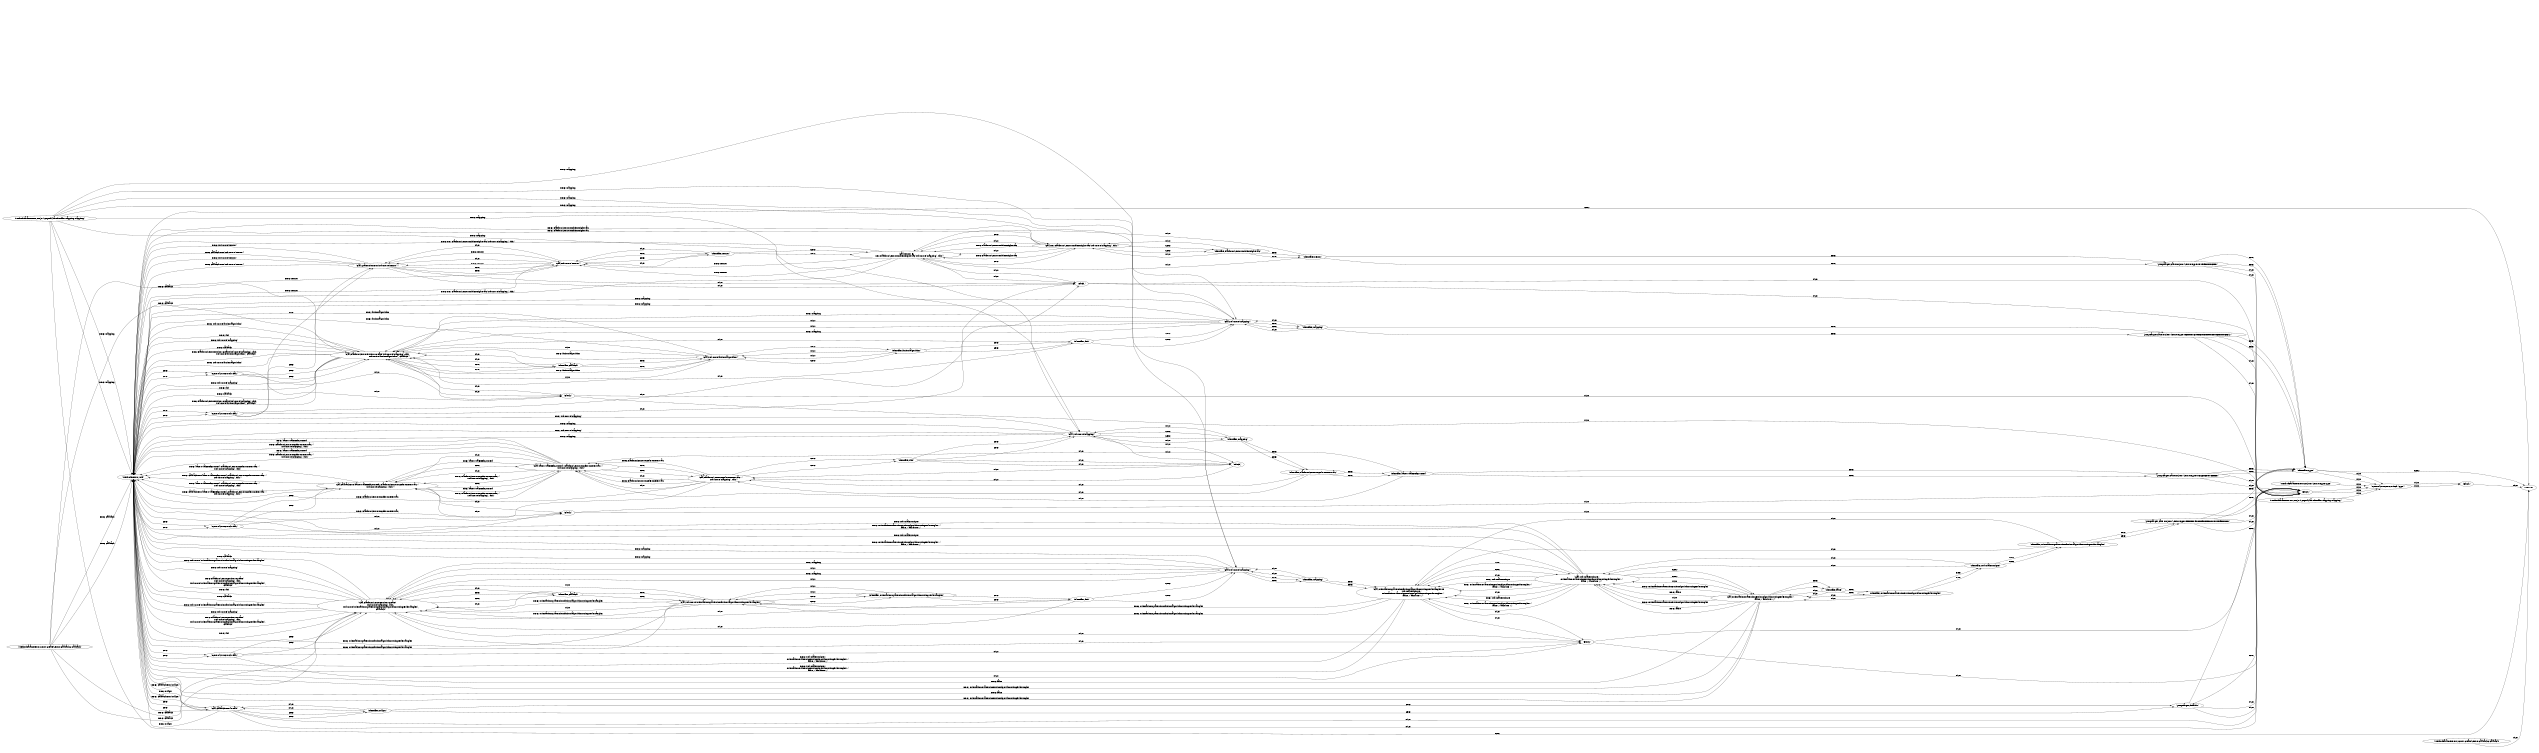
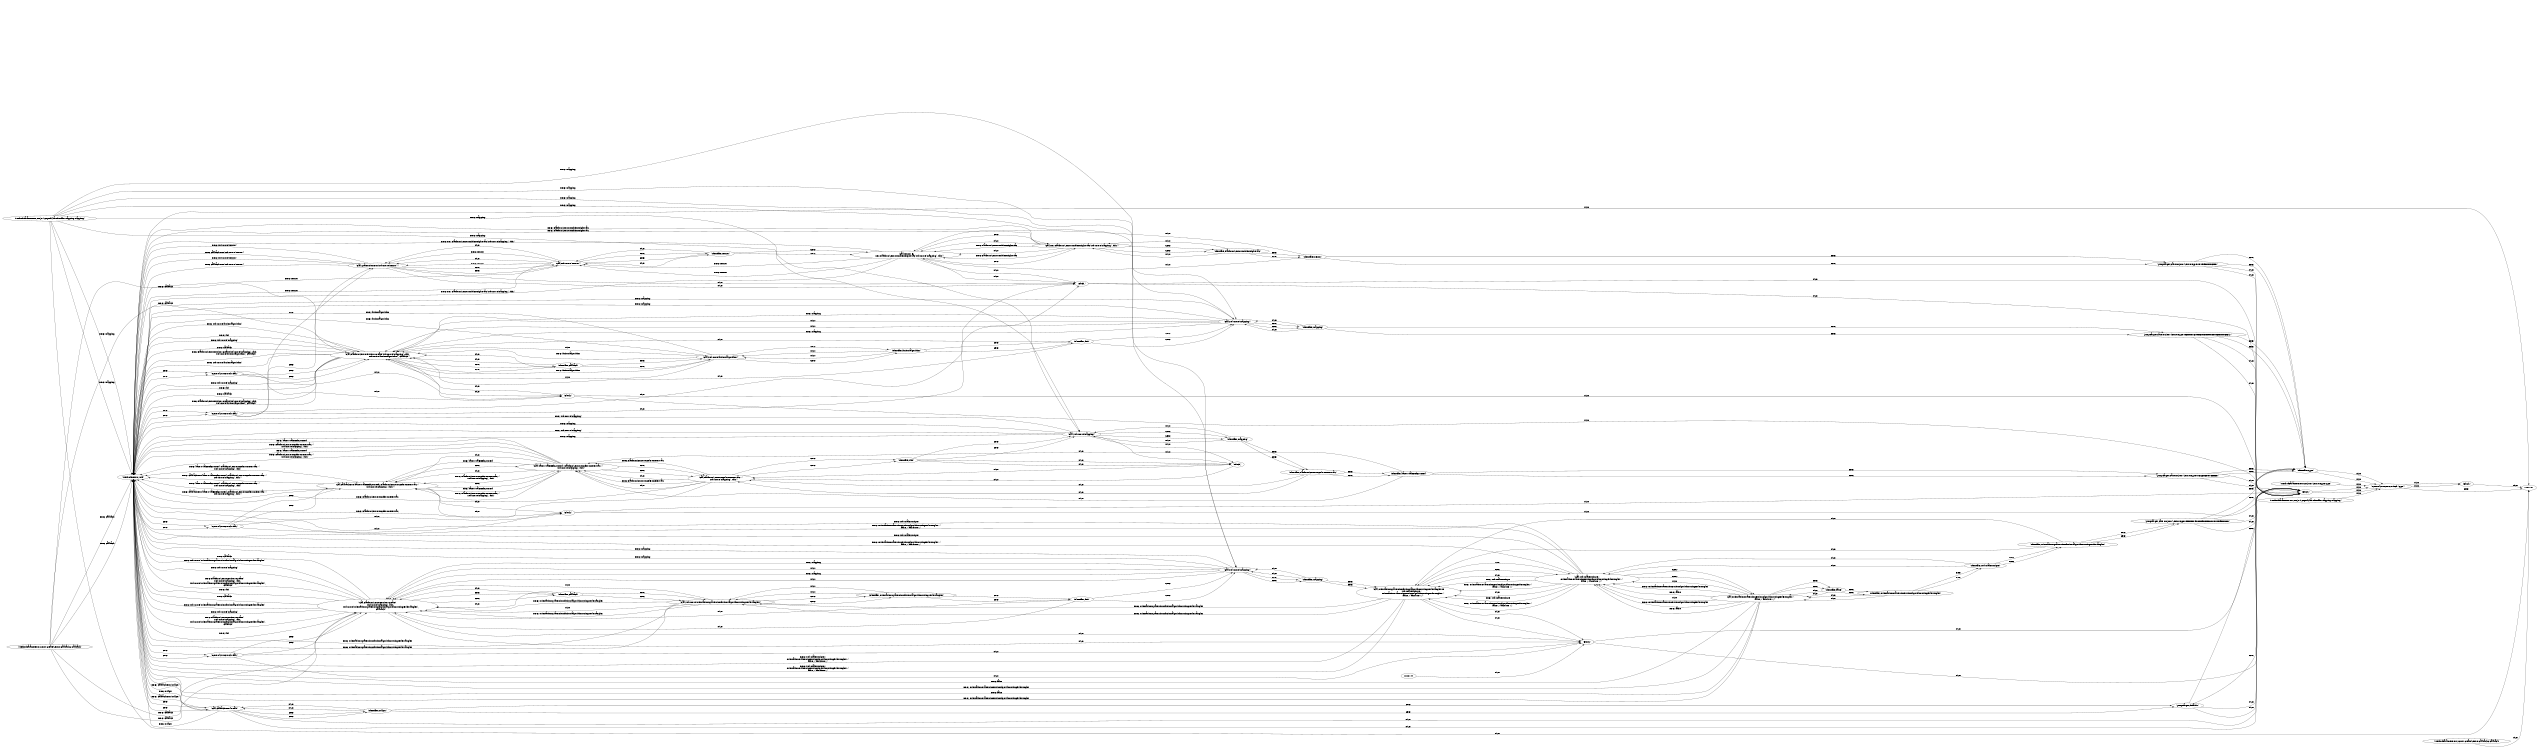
(1587, 207) -> (1587, 207)
(2421, 472) -> (2462, 492)
none -> (1409, 676)
(1498, 733) -> (1498, 733)
